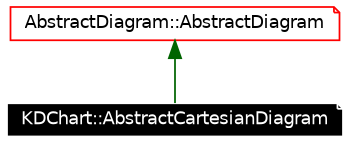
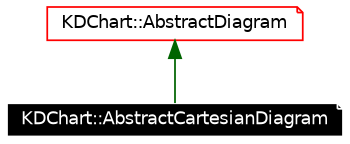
(175, 24) -> (175, 24)
